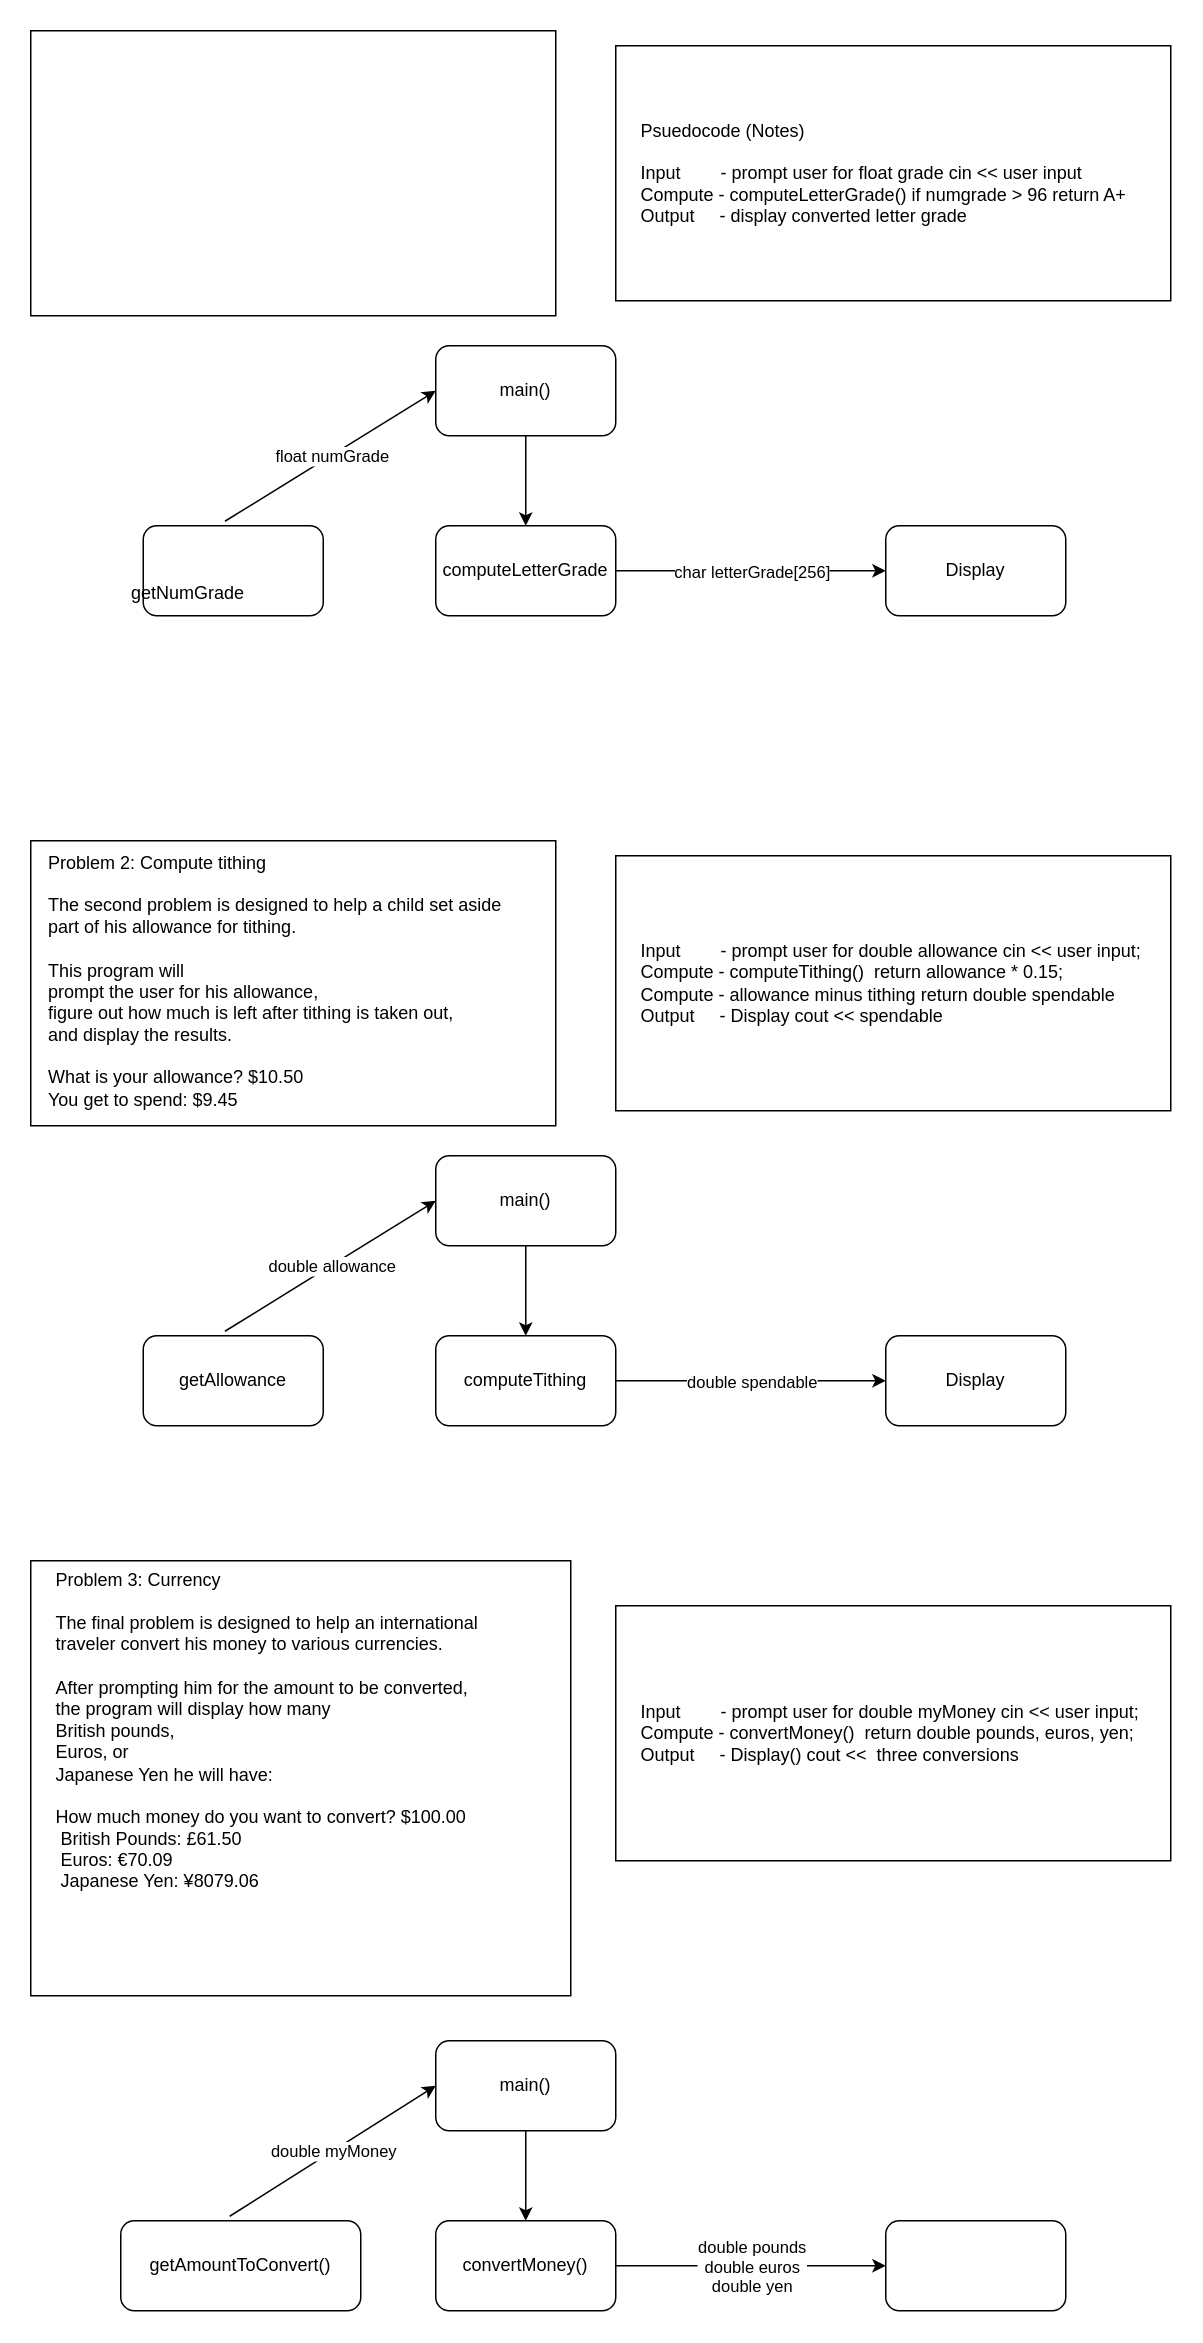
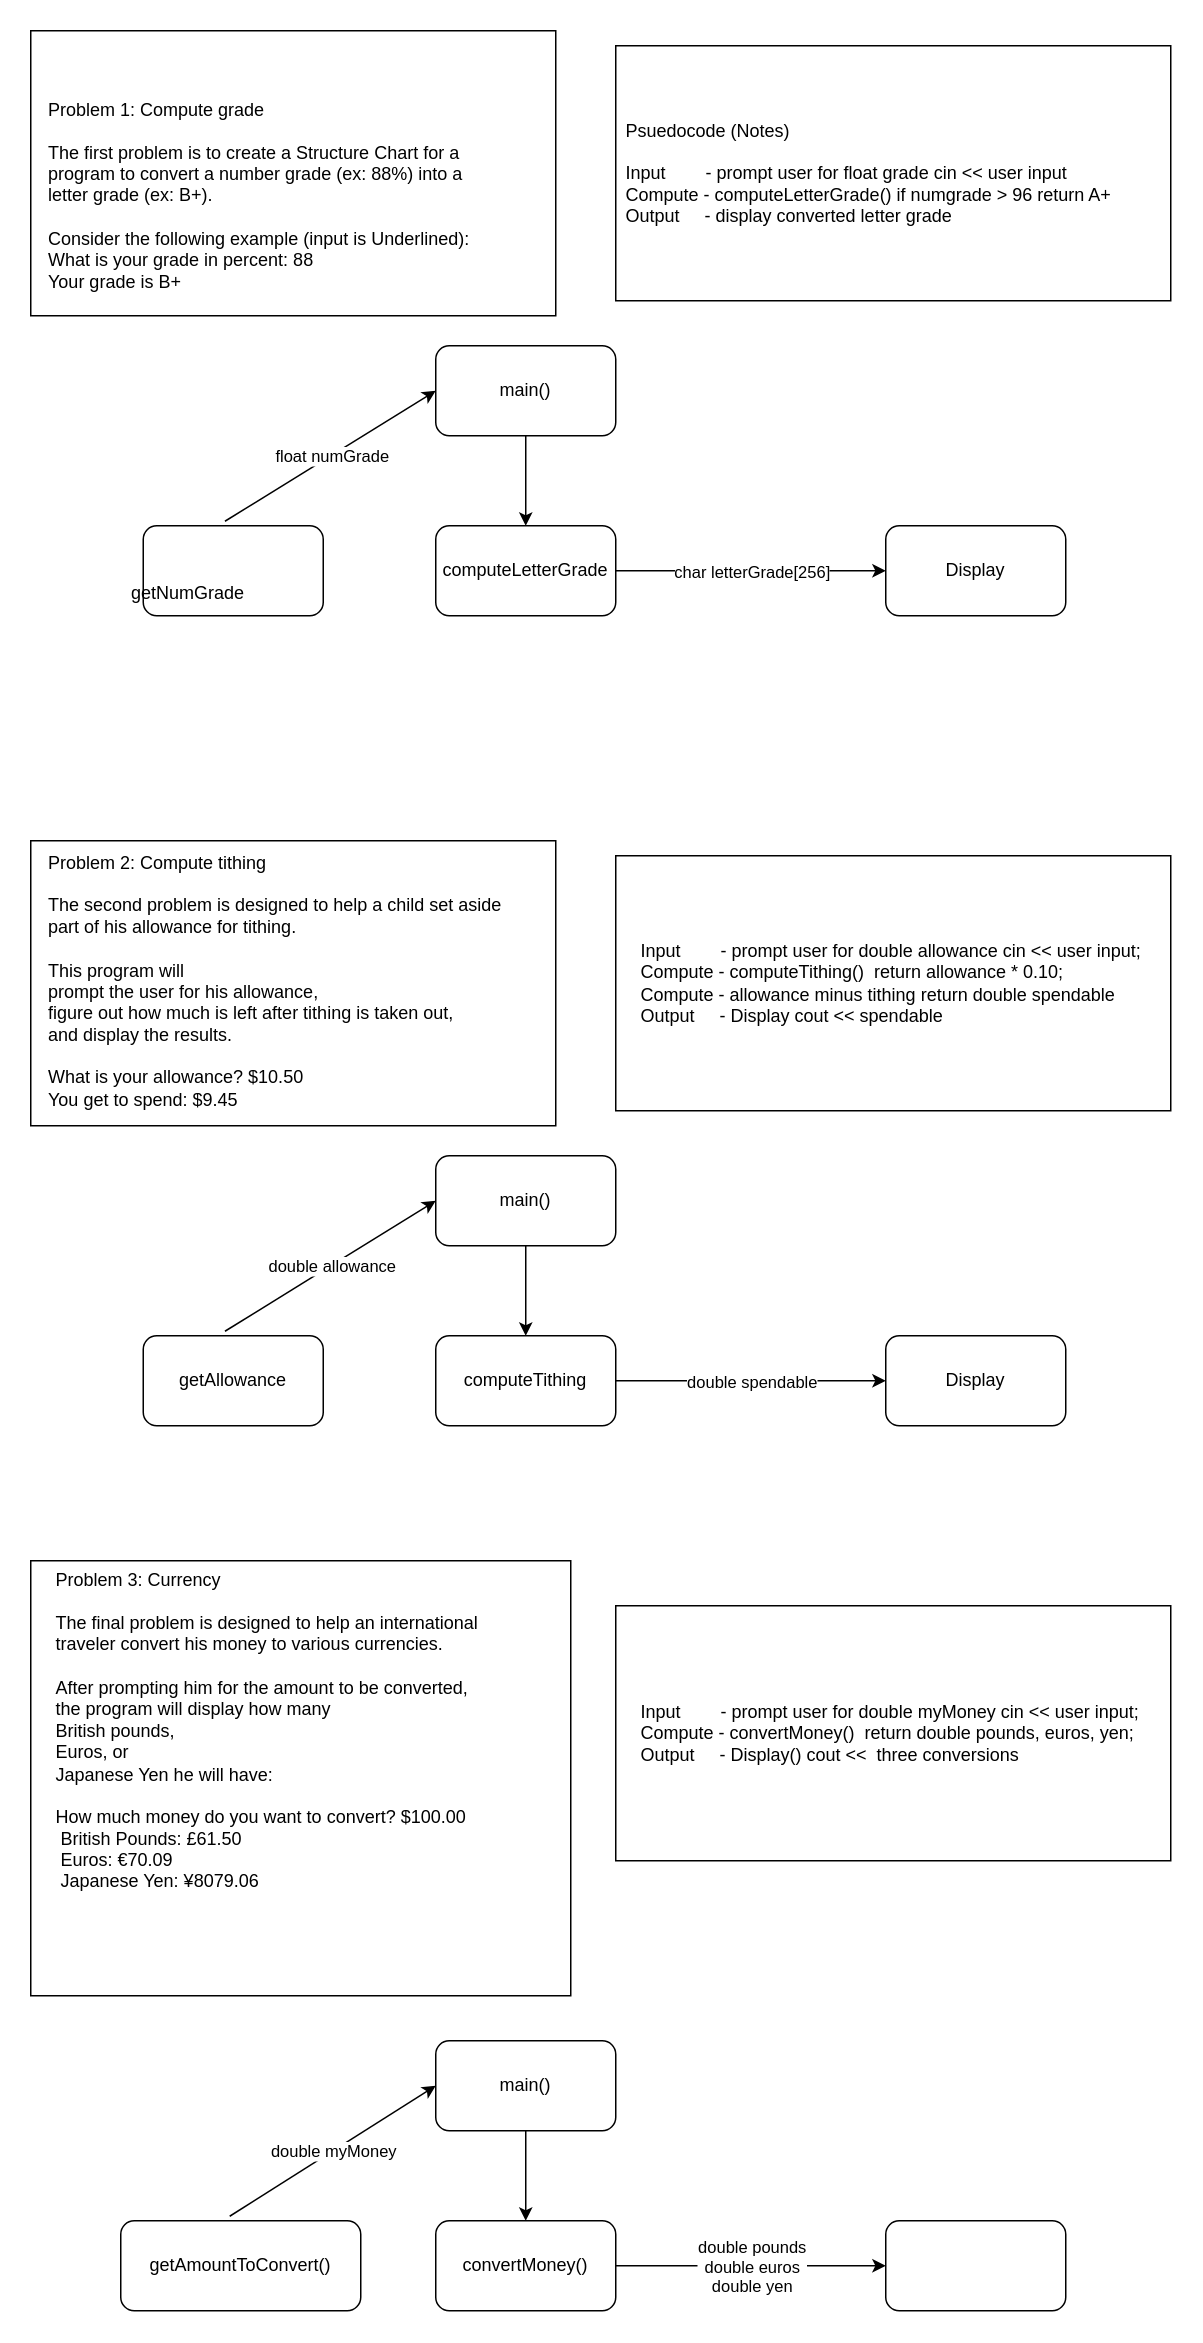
(893, 173) -> (878, 173)
none -> (286, 196)
(895, 983) -> (895, 983)
